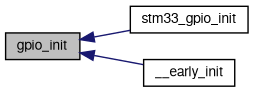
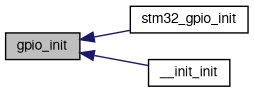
(189, 20) -> (189, 20)
(189, 73) -> (189, 73)
